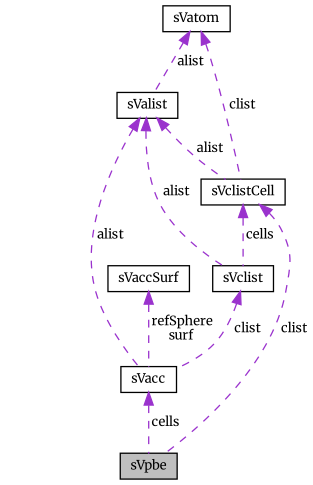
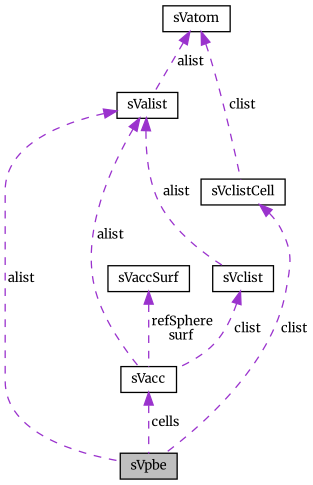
(194, 156) -> (5, 294)
(243, 242) -> none
